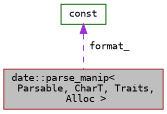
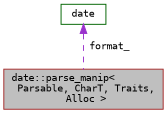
(83, 14) -> (83, 14)
